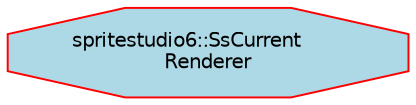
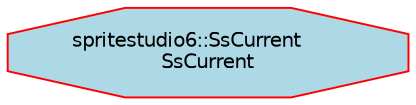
(208, 53) -> (208, 53)
